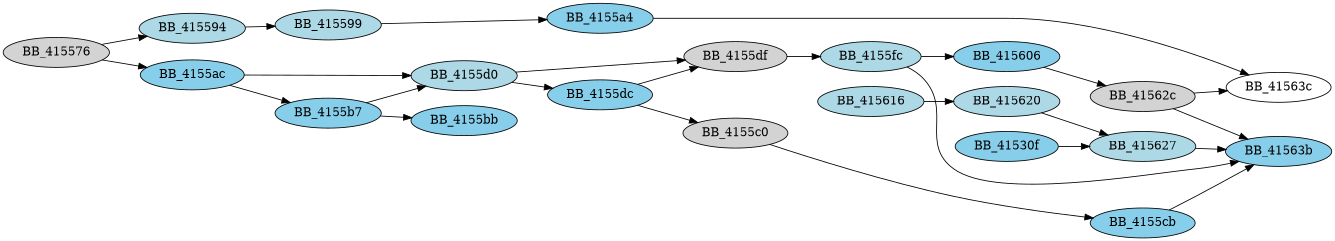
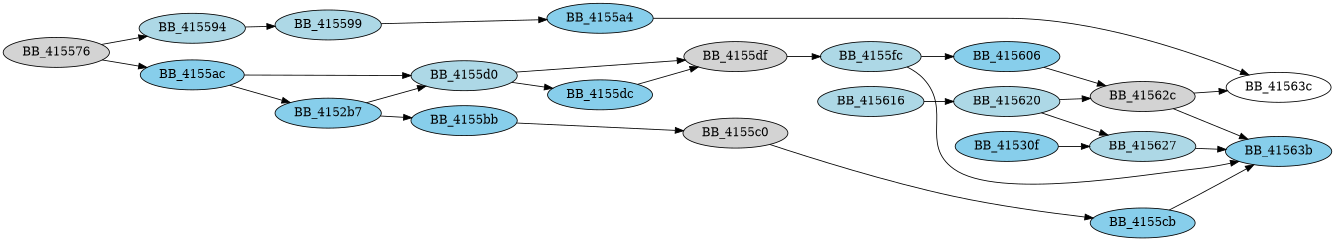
none -> (1071, 99)
(328, 113) -> (328, 113)
(664, 113) -> (596, 127)
